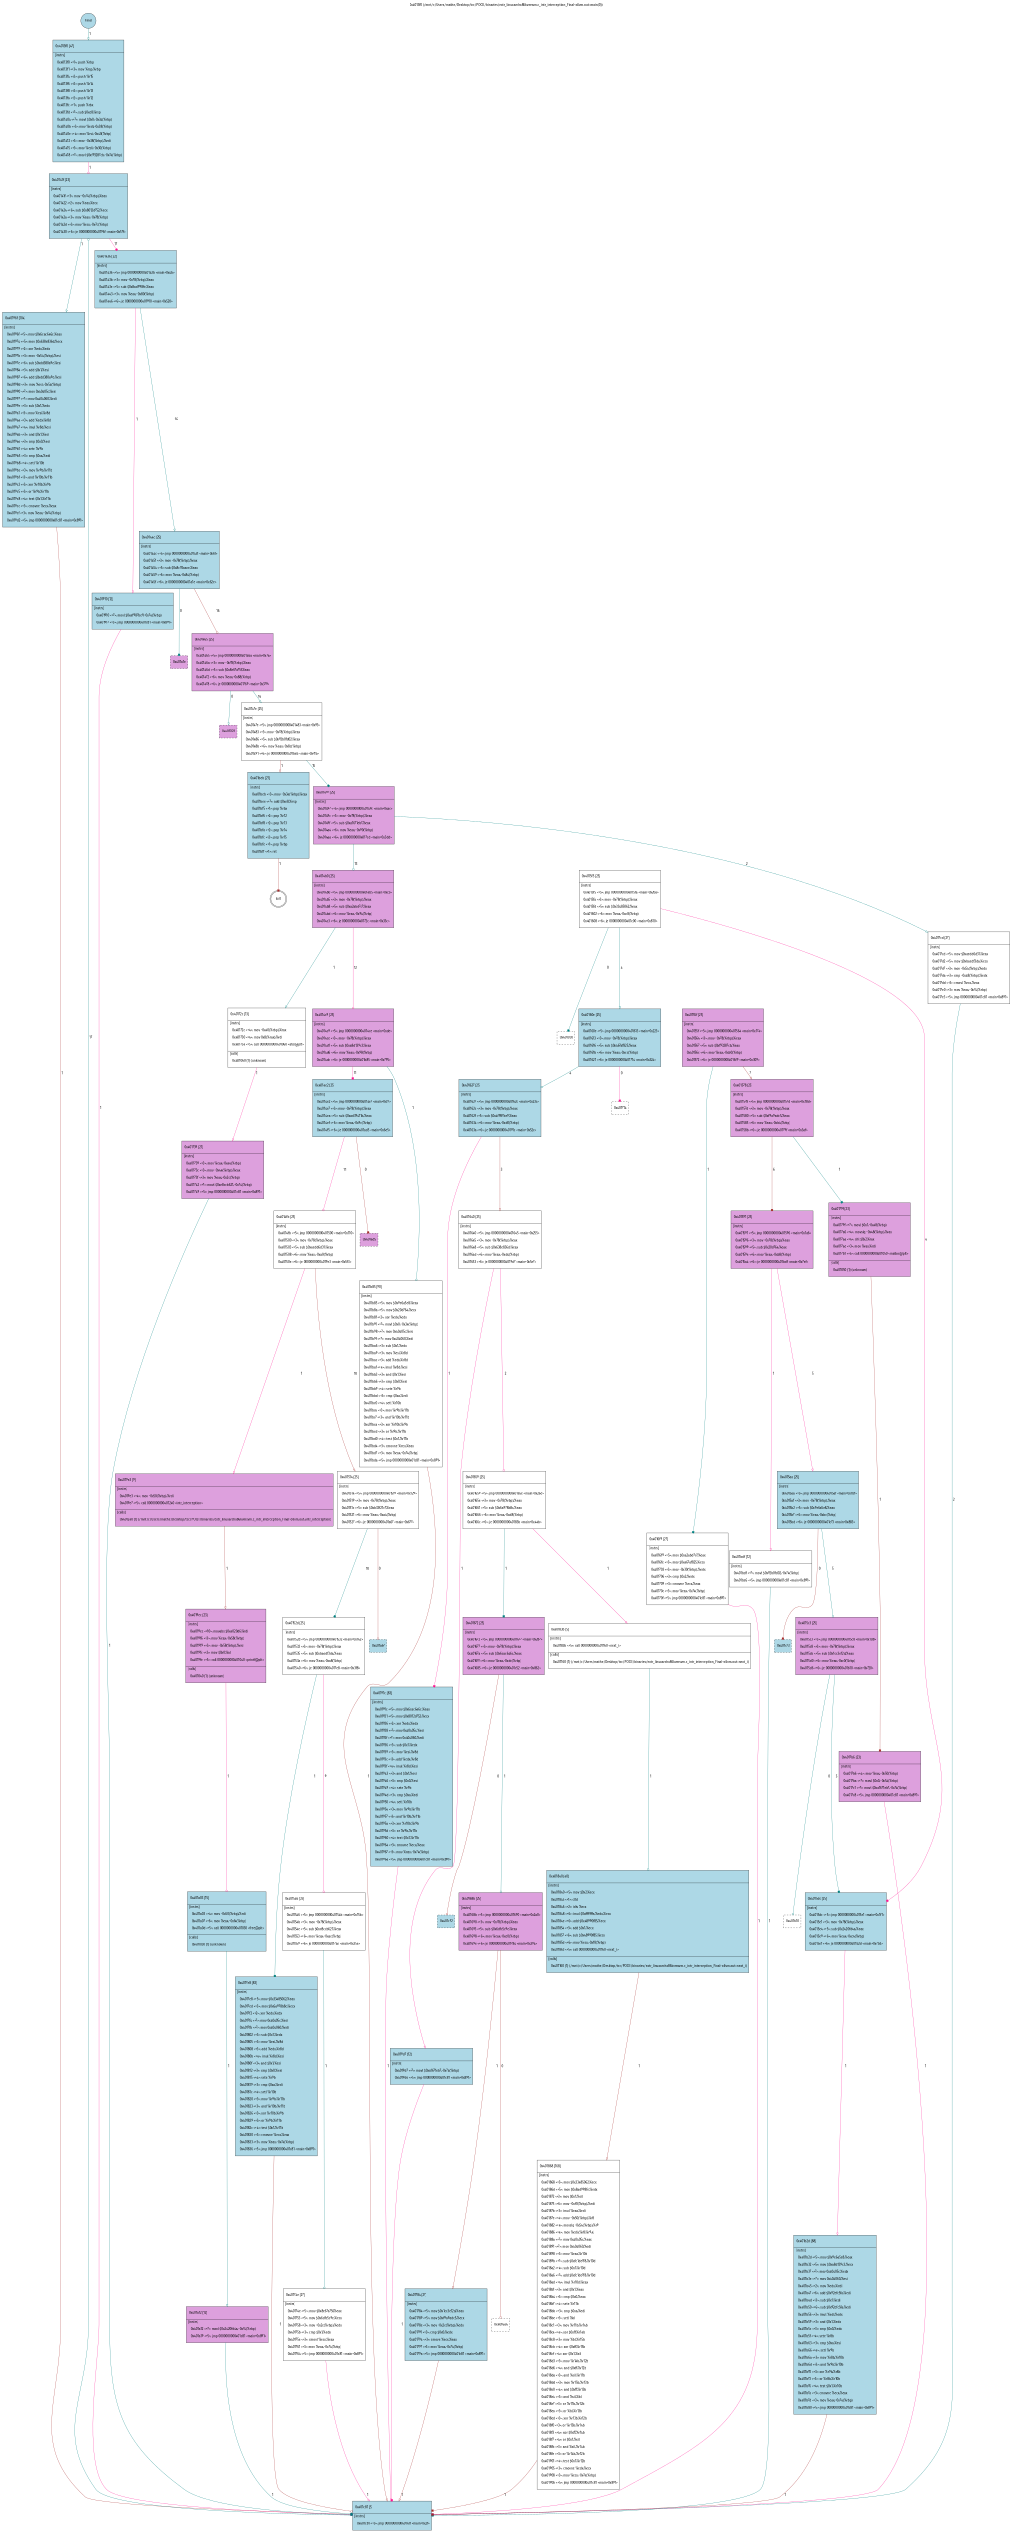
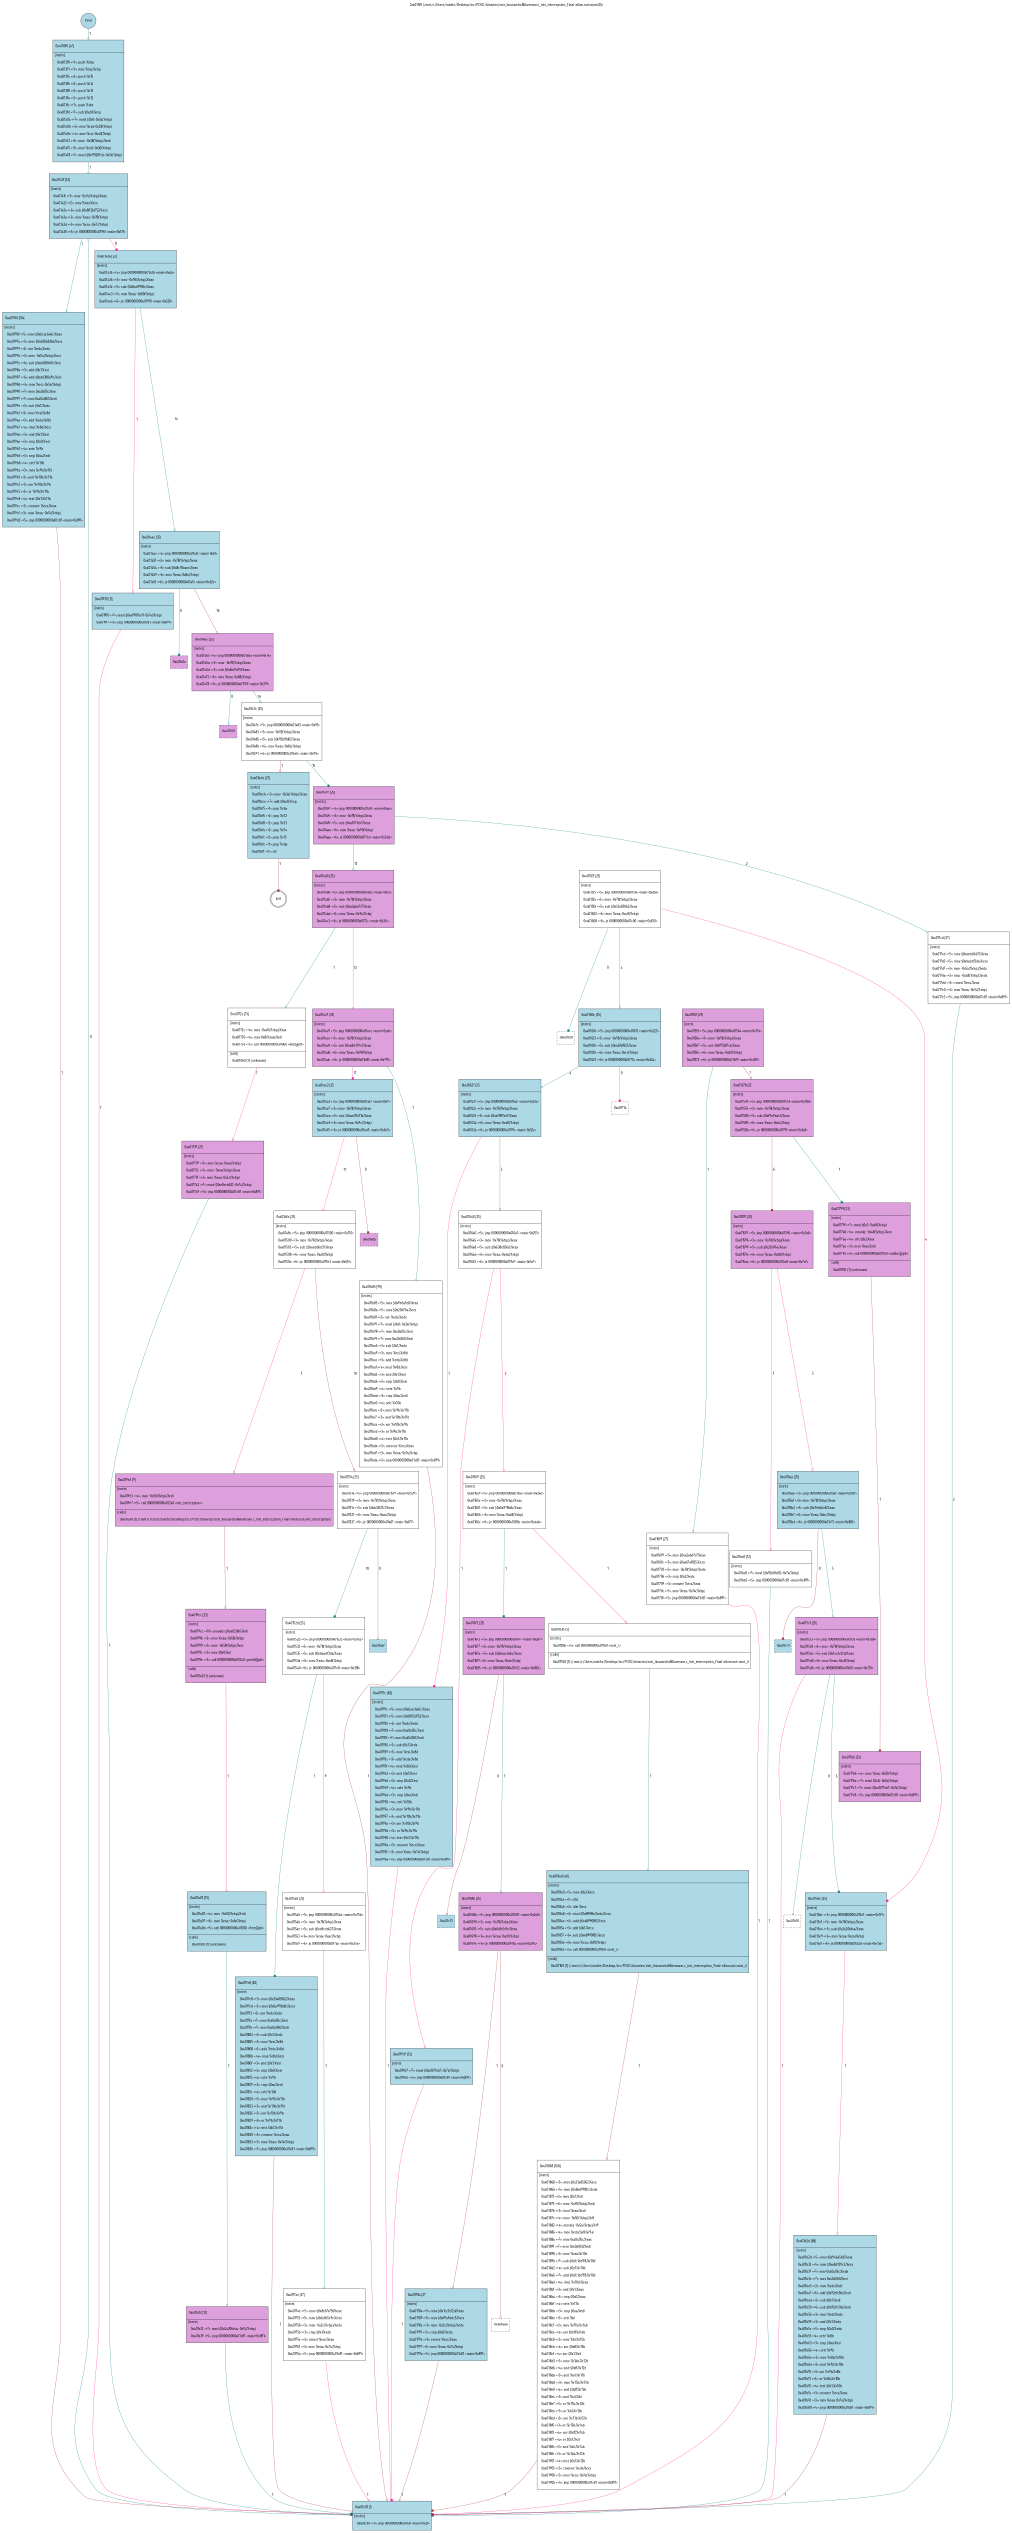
(88, 167) -> (88, 167)
(707, 1299) -> (707, 1299)
(919, 2371) -> (780, 2253)
